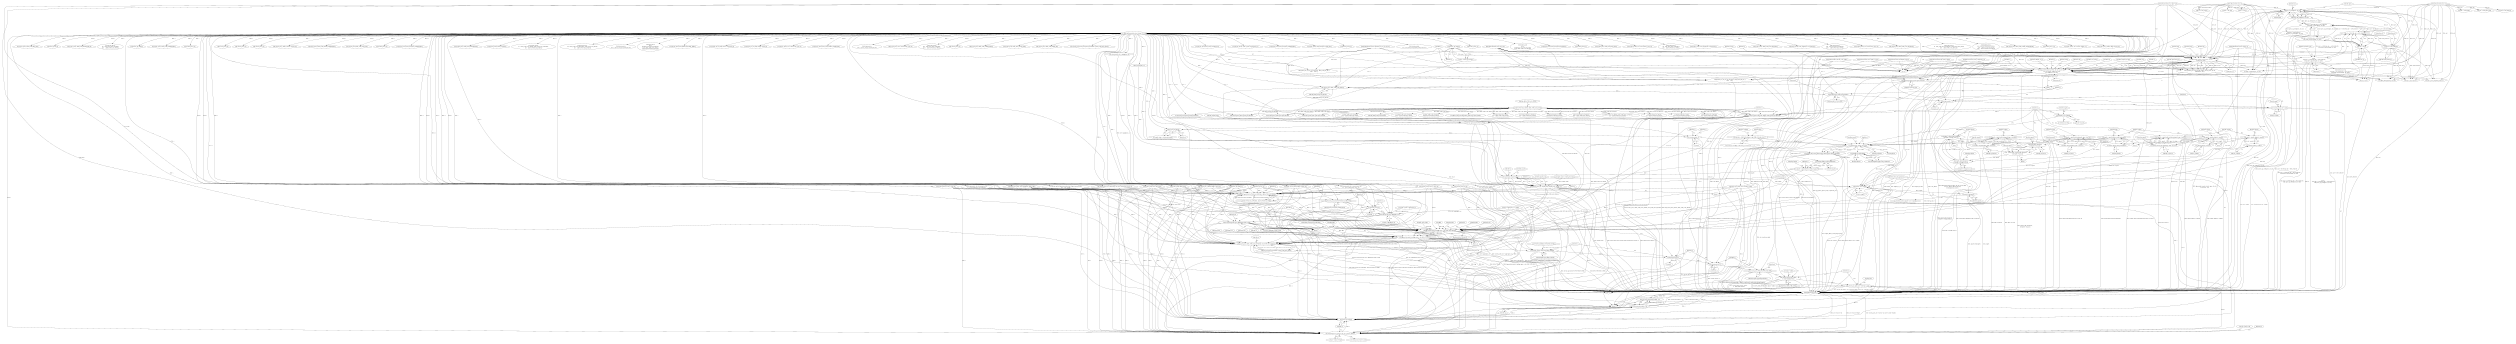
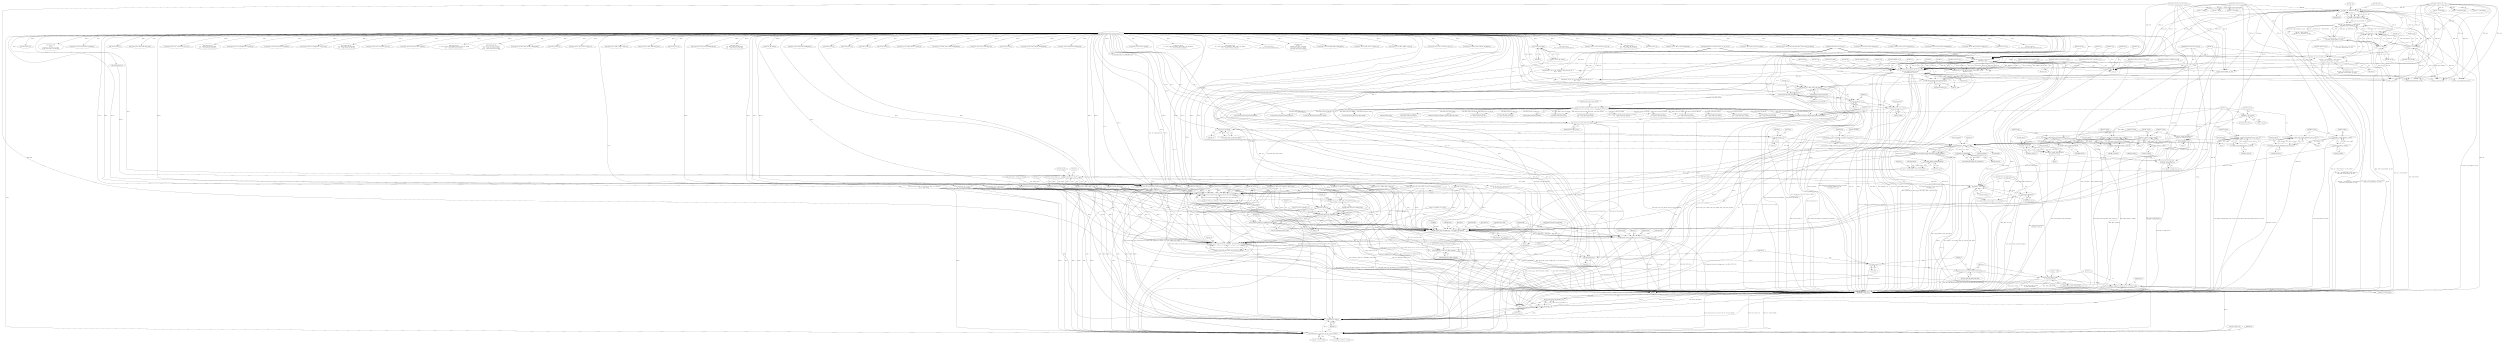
(1047, 47) -> none
none -> (1571, 130)
